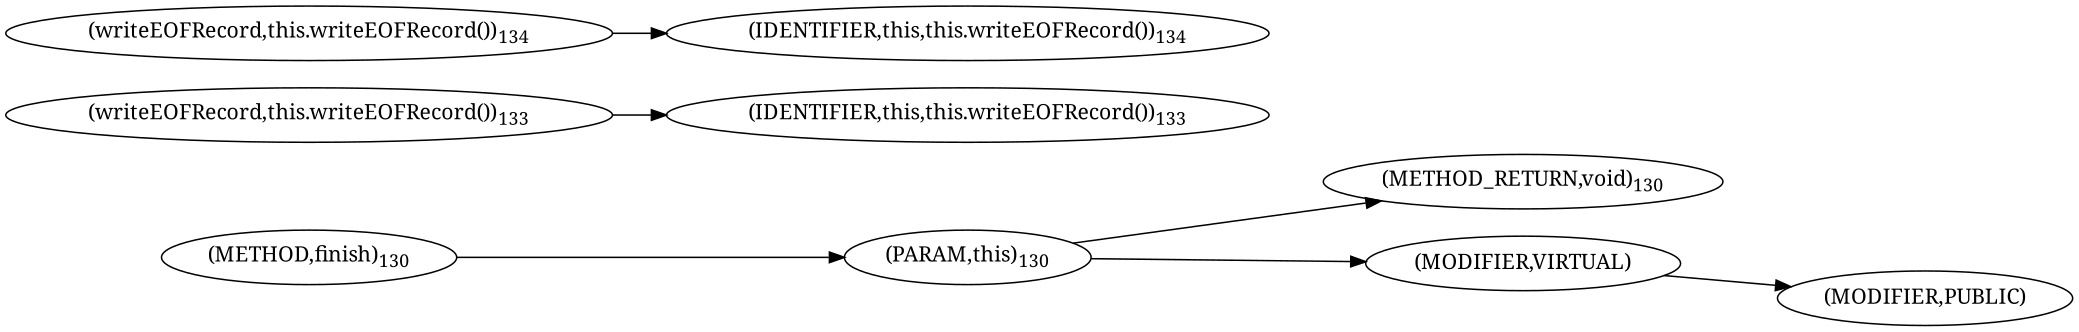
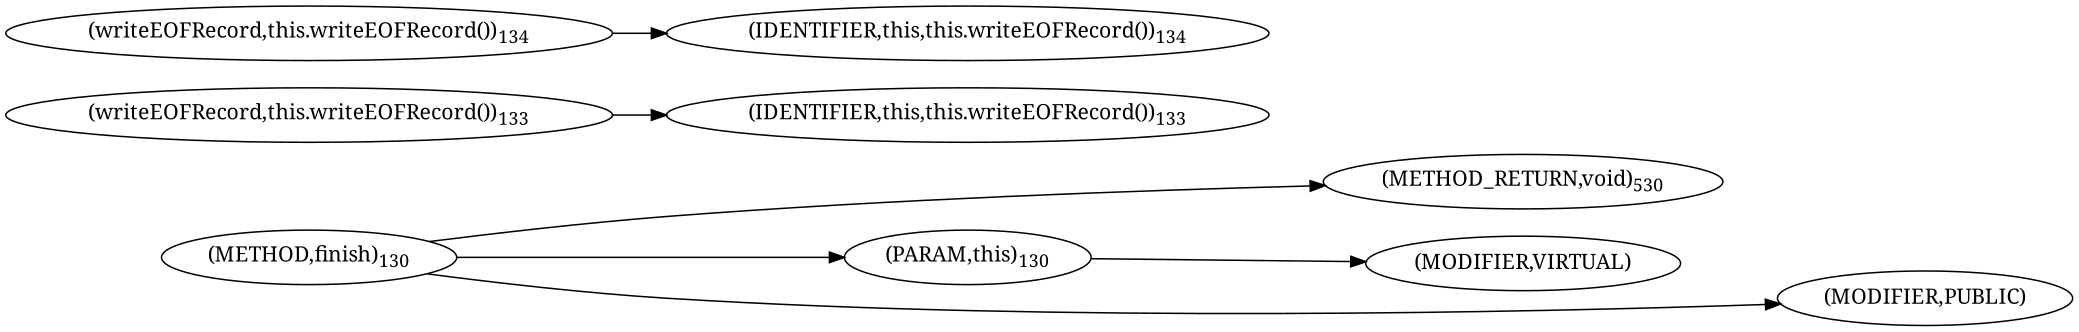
(1649, 179) -> (1649, 179)
(1219, 223) -> (869, 203)
(1720, 280) -> (1095, 313)
